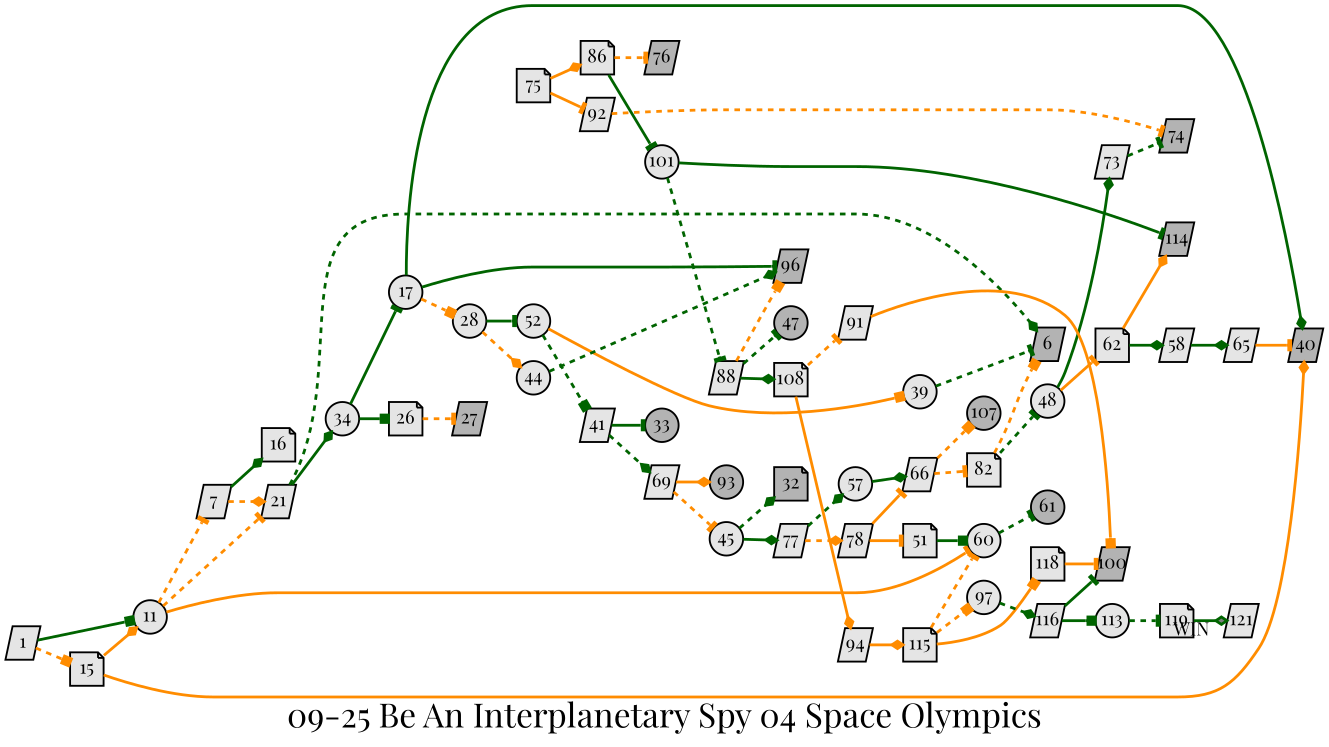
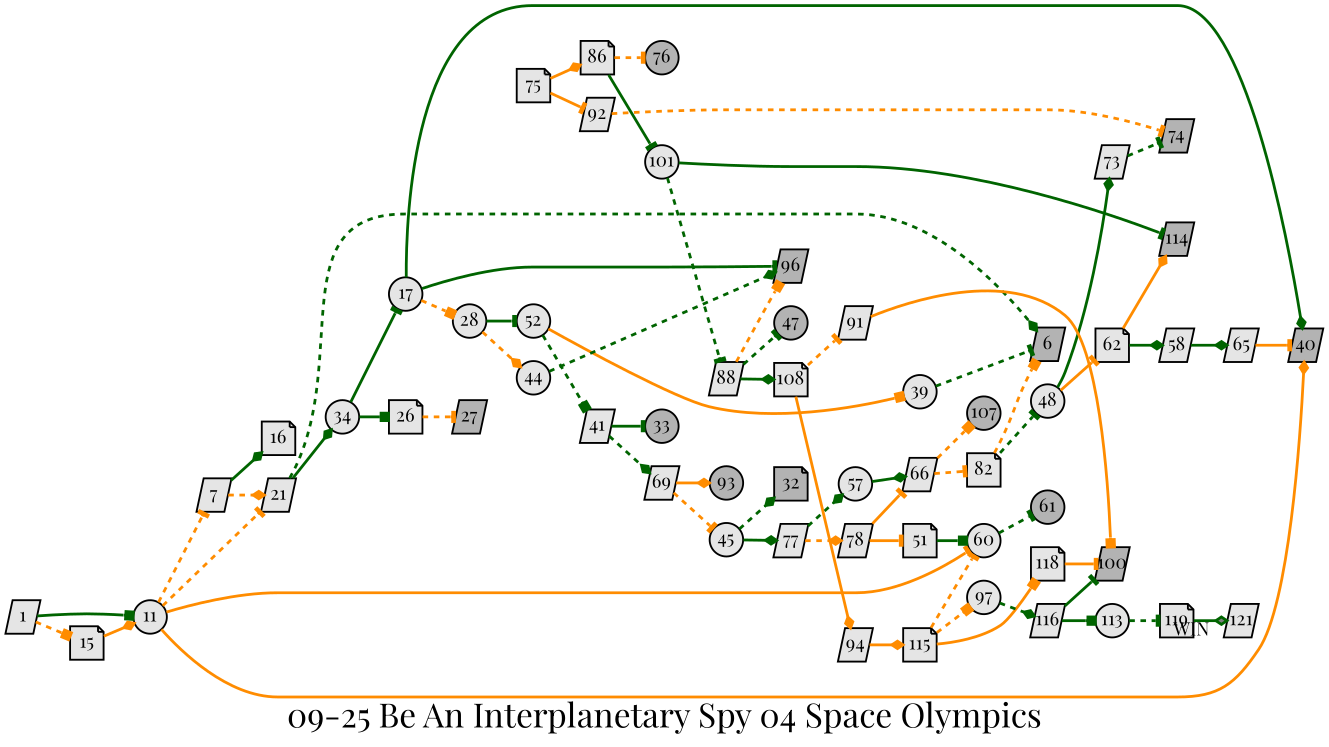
(662, 58) -> (662, 58)
(830, 697) -> (849, 697)
